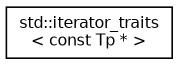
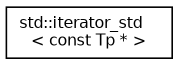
(89, 33) -> (89, 33)
